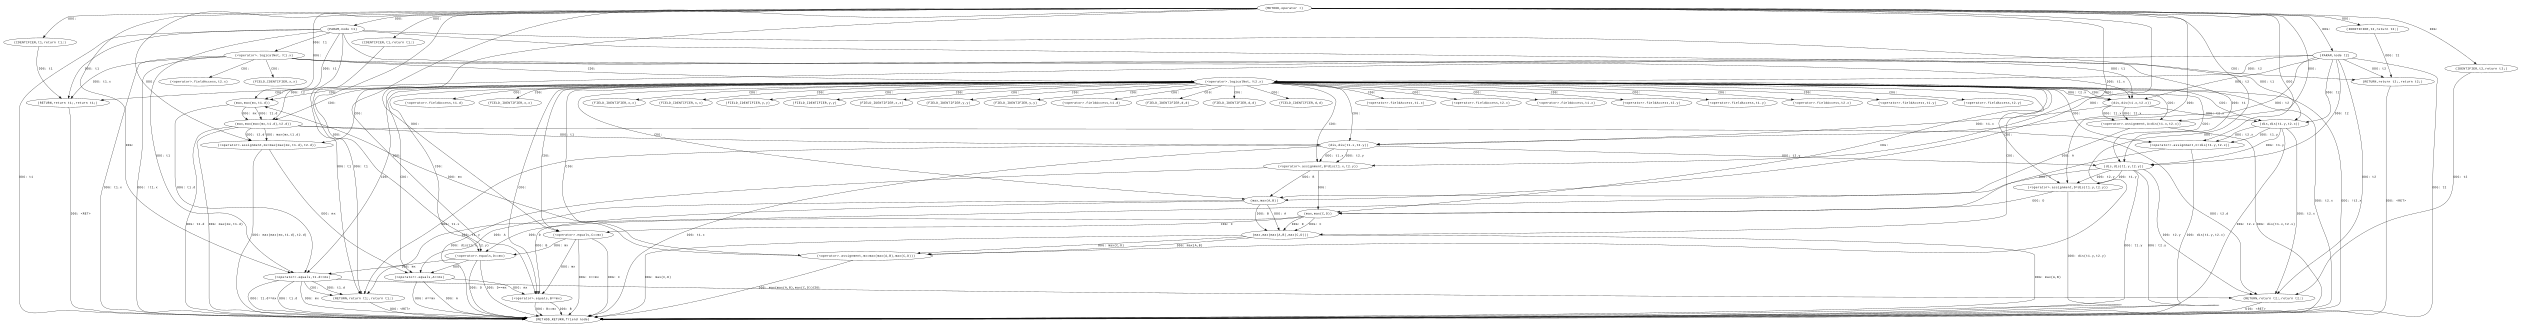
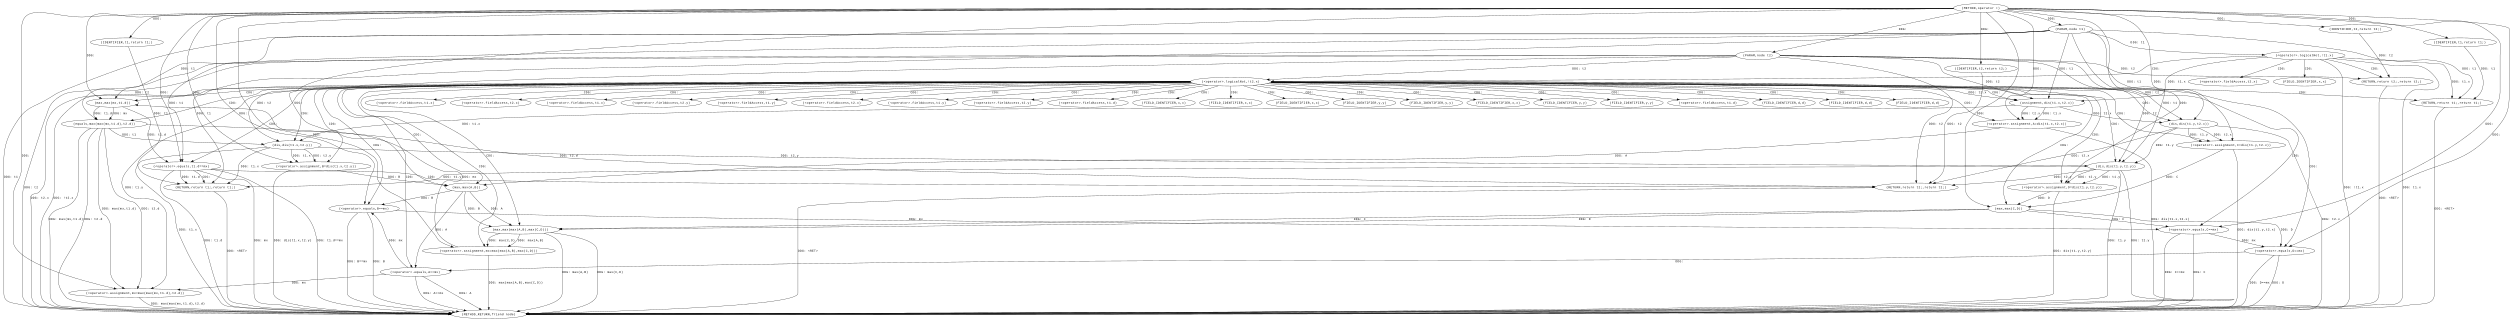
(2131, 103) -> (2047, 103)
(360, 113) -> (134, 187)
(263, 124) -> (104, 124)
(1318, 189) -> (1990, 104)
(327, 223) -> (283, 282)
(561, 266) -> (1276, 224)
(387, 267) -> none
